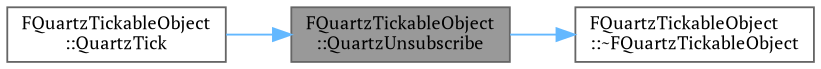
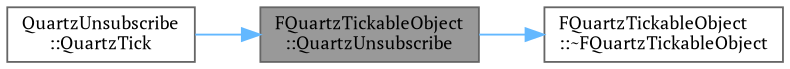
(117, 35) -> (101, 35)
